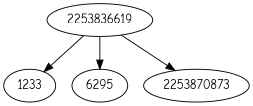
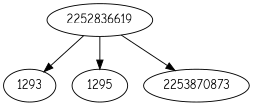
(100, 20) -> (100, 20)
(30, 86) -> (30, 86)
(100, 86) -> (100, 86)
